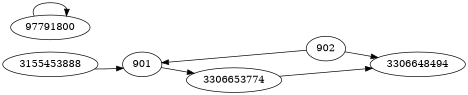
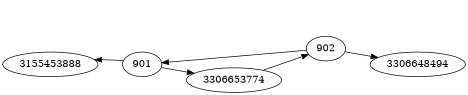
(50, 27) -> none
(106, 69) -> (112, 60)
(322, 73) -> (283, 63)
